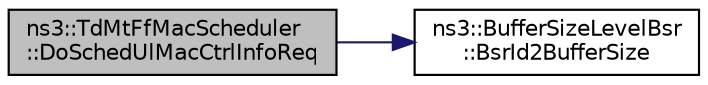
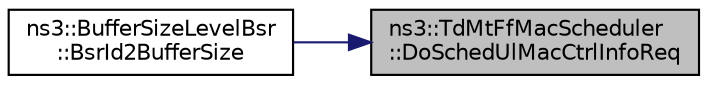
(365, 42) -> (321, 42)
